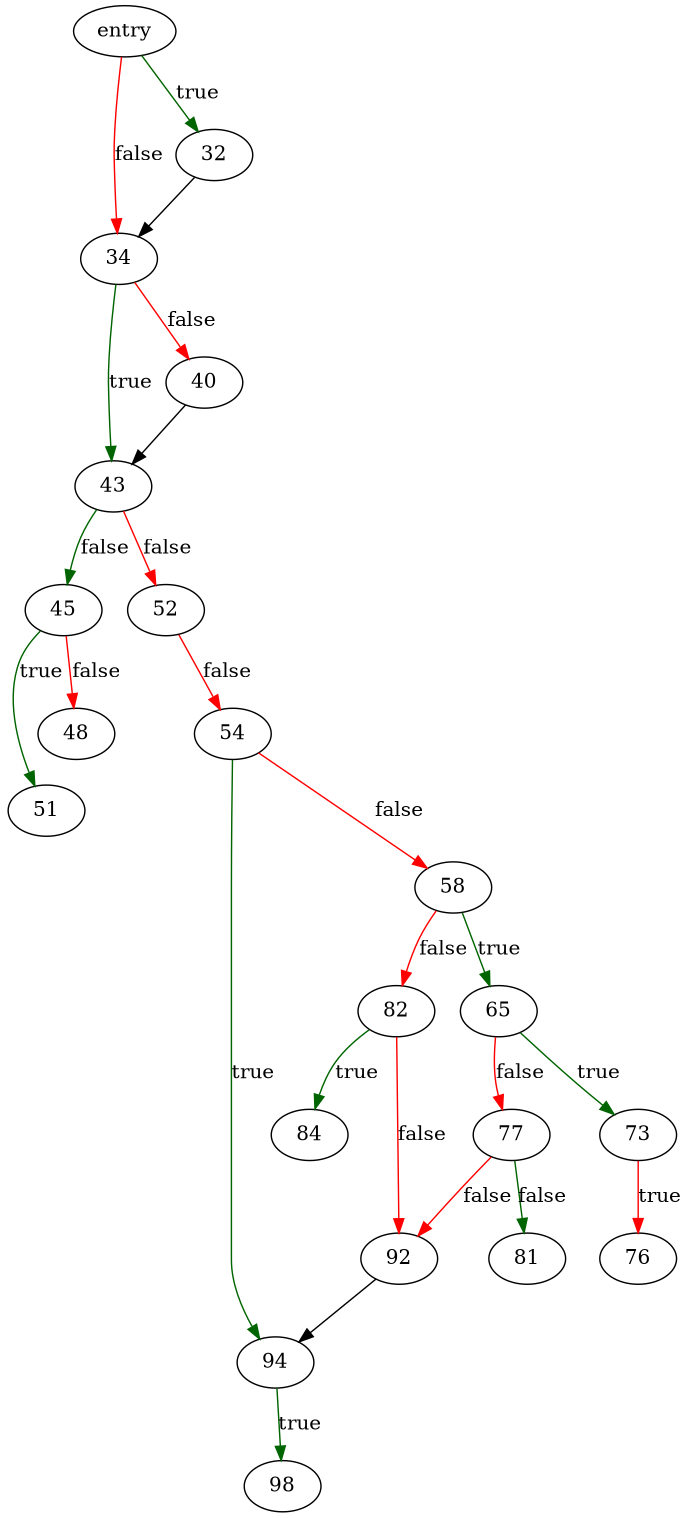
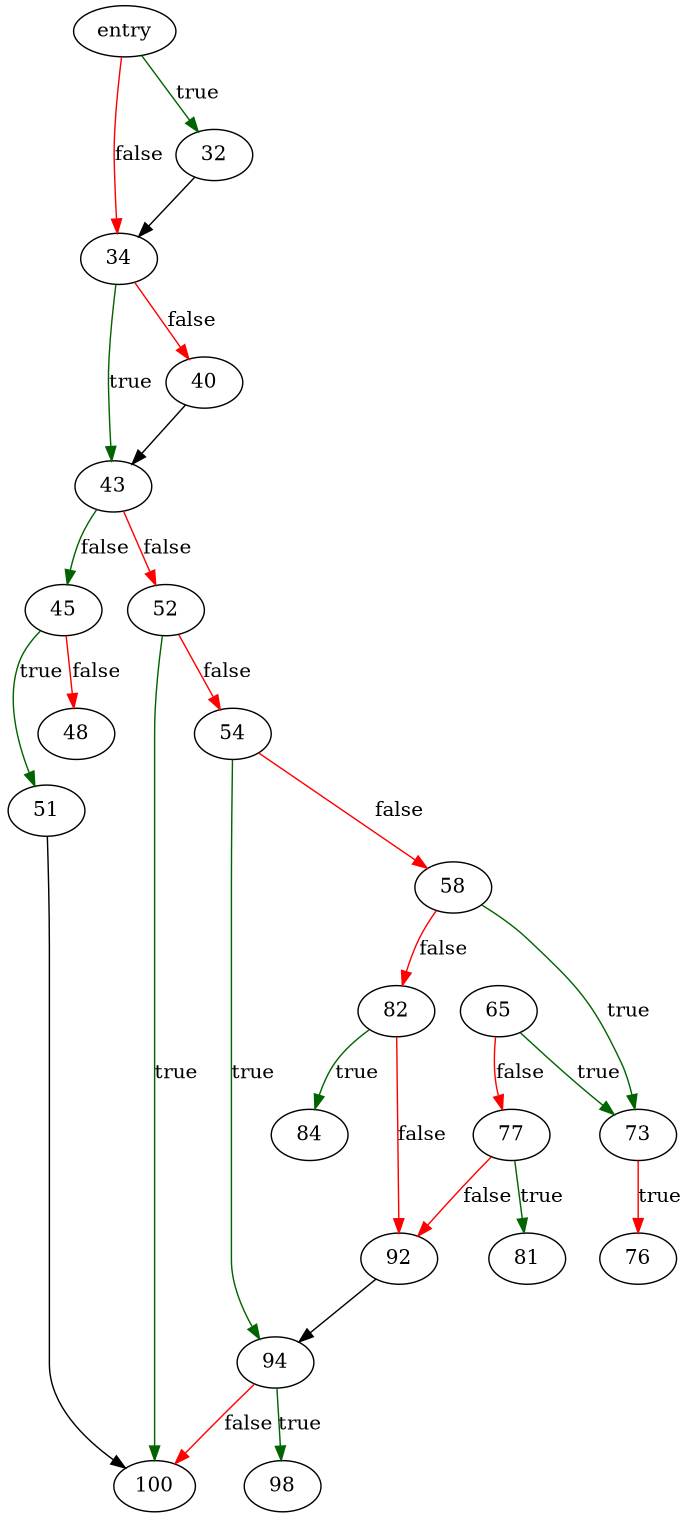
(474, 943) -> (575, 986)
(542, 1197) -> (542, 1197)
none -> (155, 1486)
